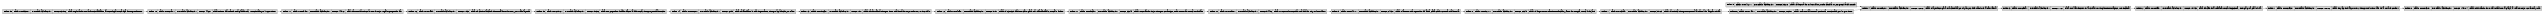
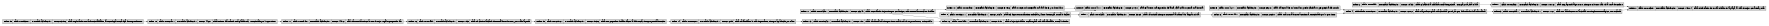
(1879, 8) -> (1366, 11)
(2132, 8) -> (1625, 10)
(1066, 12) -> (923, 17)
(1462, 12) -> (1072, 12)
